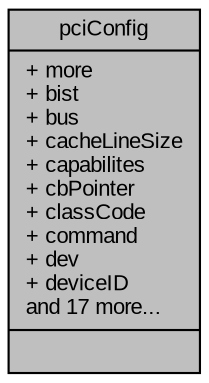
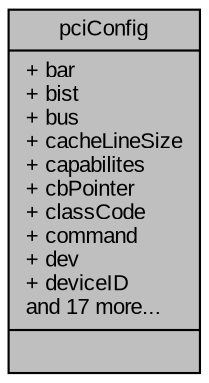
(59, 71) -> (51, 71)
